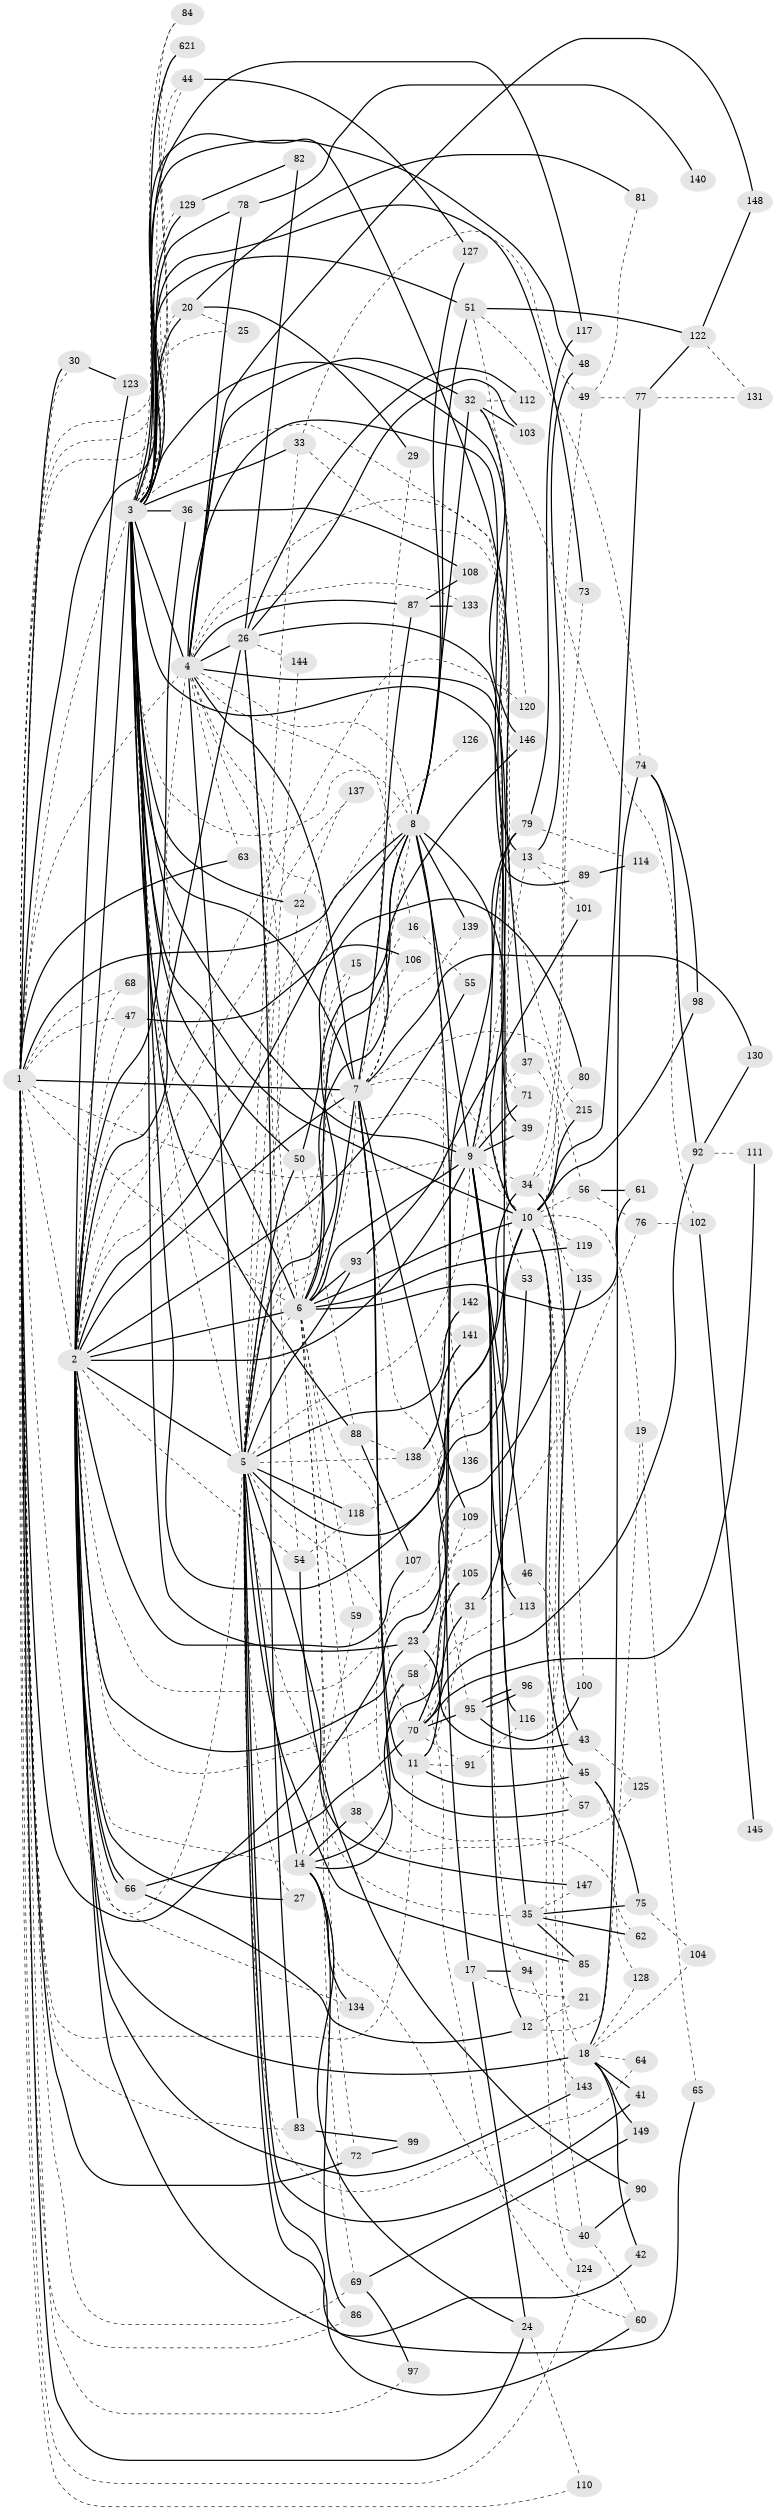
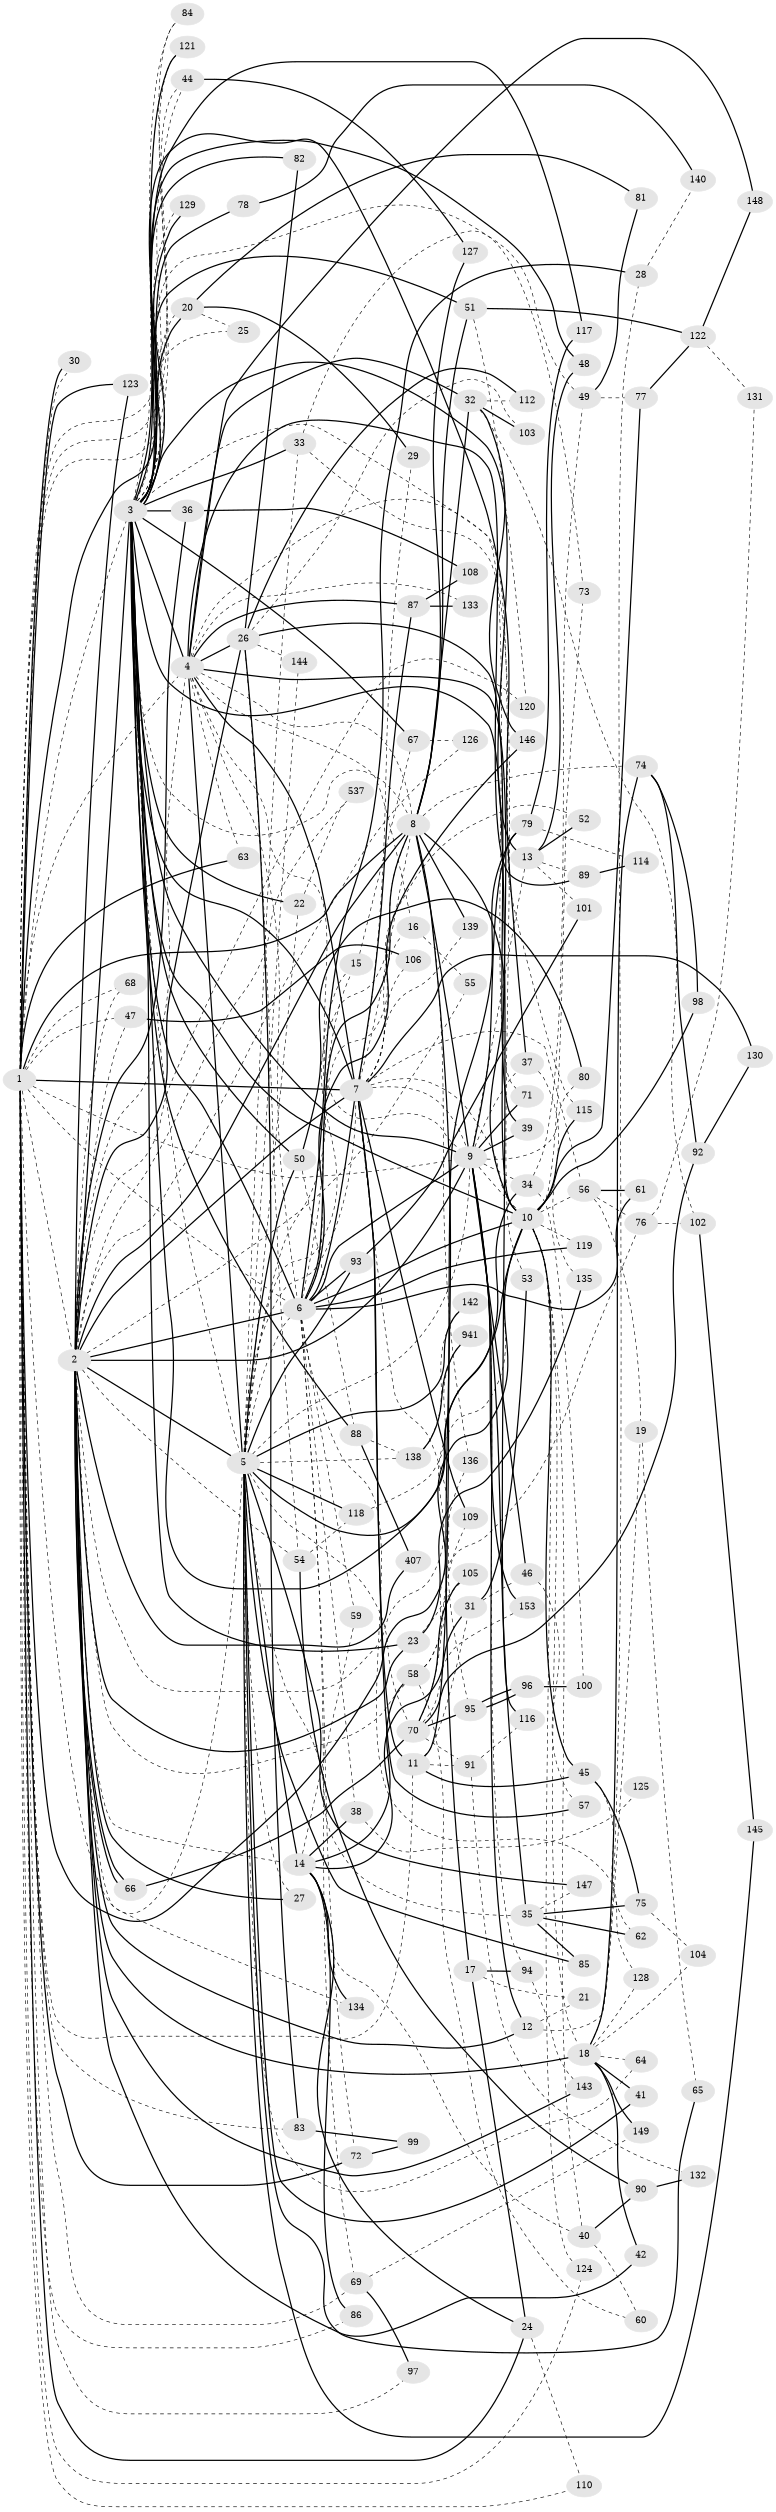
(187, 47) -> (187, 47)
(244, 182) -> (170, 189)
(367, 209) -> (367, 209)
none -> (641, 276)
(618, 301) -> (618, 301)
(102, 373) -> (32, 706)
(698, 398) -> (735, 818)
(214, 436) -> none
(369, 462) -> (369, 462)
(600, 520) -> (519, 776)
none -> (413, 741)
(356, 792) -> (356, 792)
none -> (584, 820)
none -> (432, 1097)
(584, 1111) -> (584, 1111)
(555, 1131) -> (550, 1141)
(333, 1144) -> (333, 1144)
(755, 1153) -> none
(243, 1252) -> (243, 1252)
(626, 1293) -> (631, 1307)
(470, 1336) -> (470, 1336)
(413, 1561) -> (413, 1561)
none -> (446, 1571)
(527, 1607) -> (527, 1607)
(536, 1739) -> (555, 1687)
(584, 1740) -> none
(322, 2000) -> (122, 1935)
(262, 2114) -> (330, 2400)
none -> (698, 2176)
(499, 2208) -> (499, 2208)
